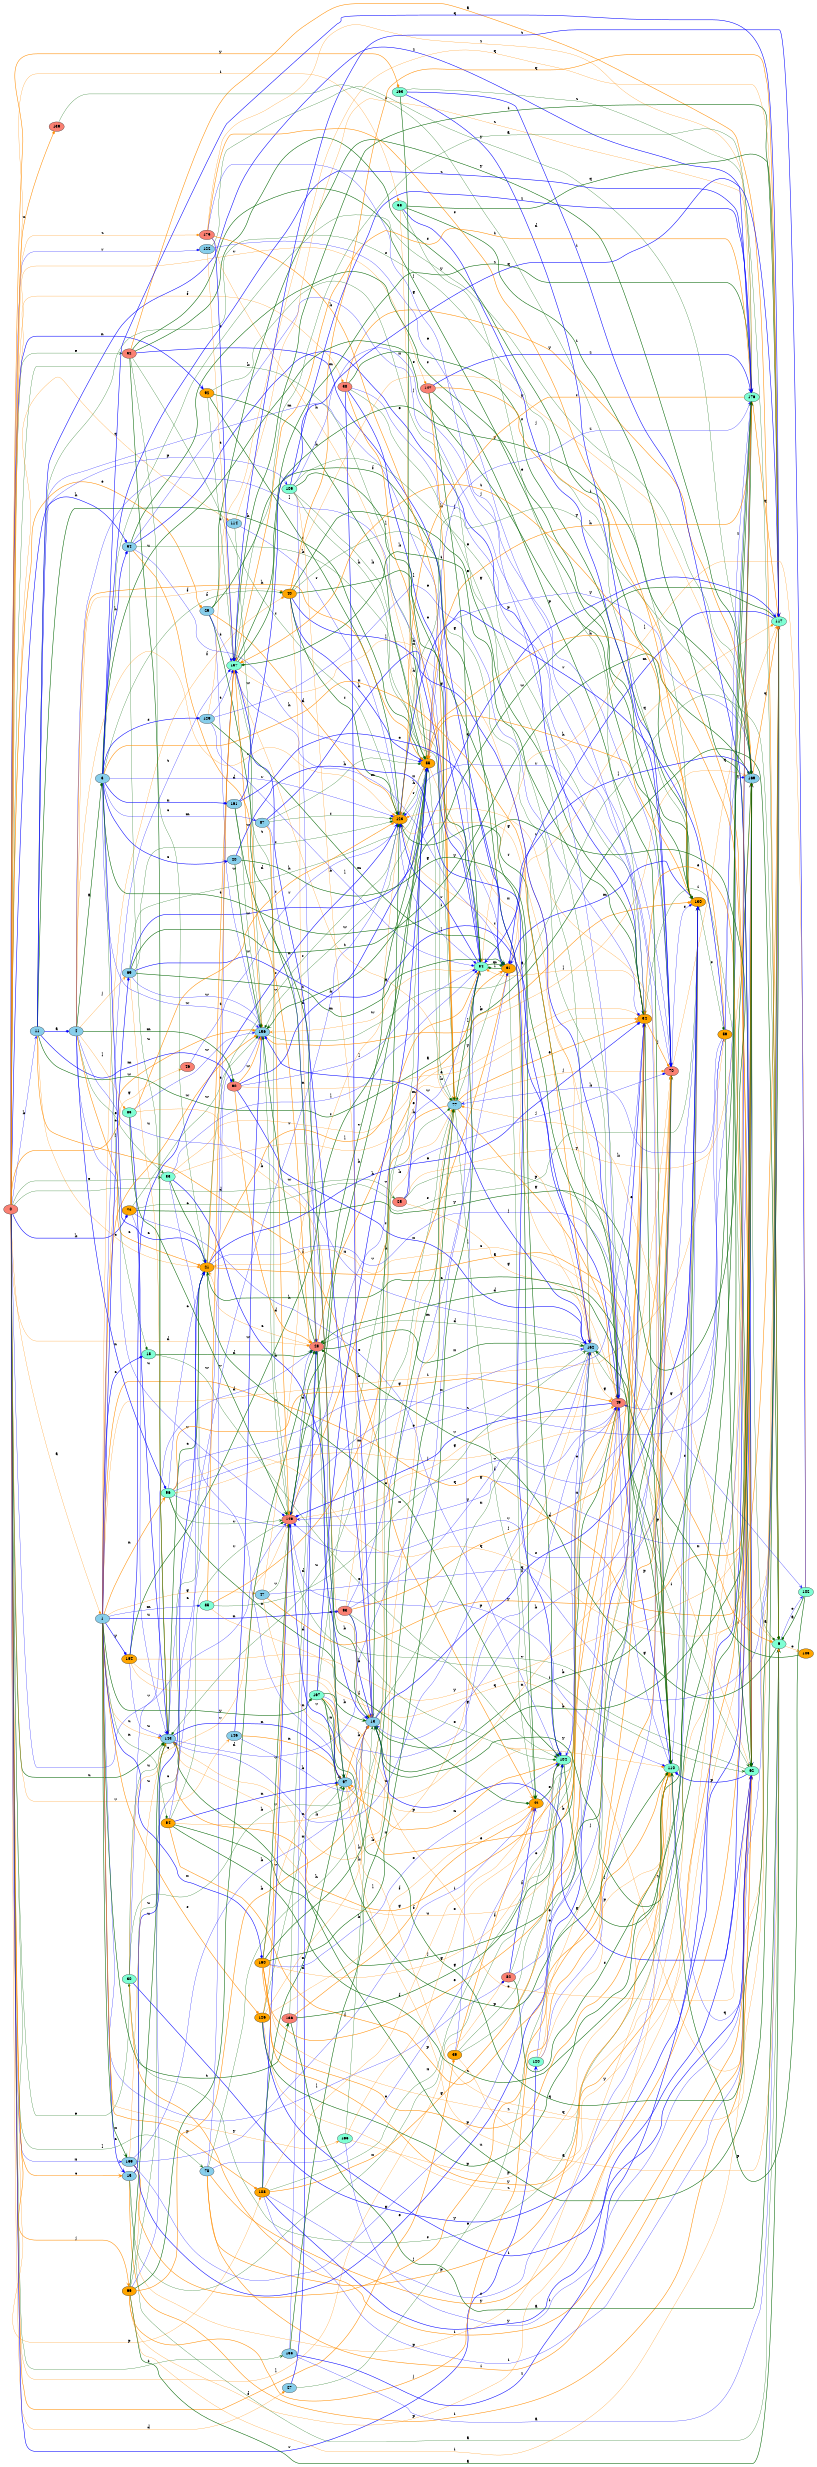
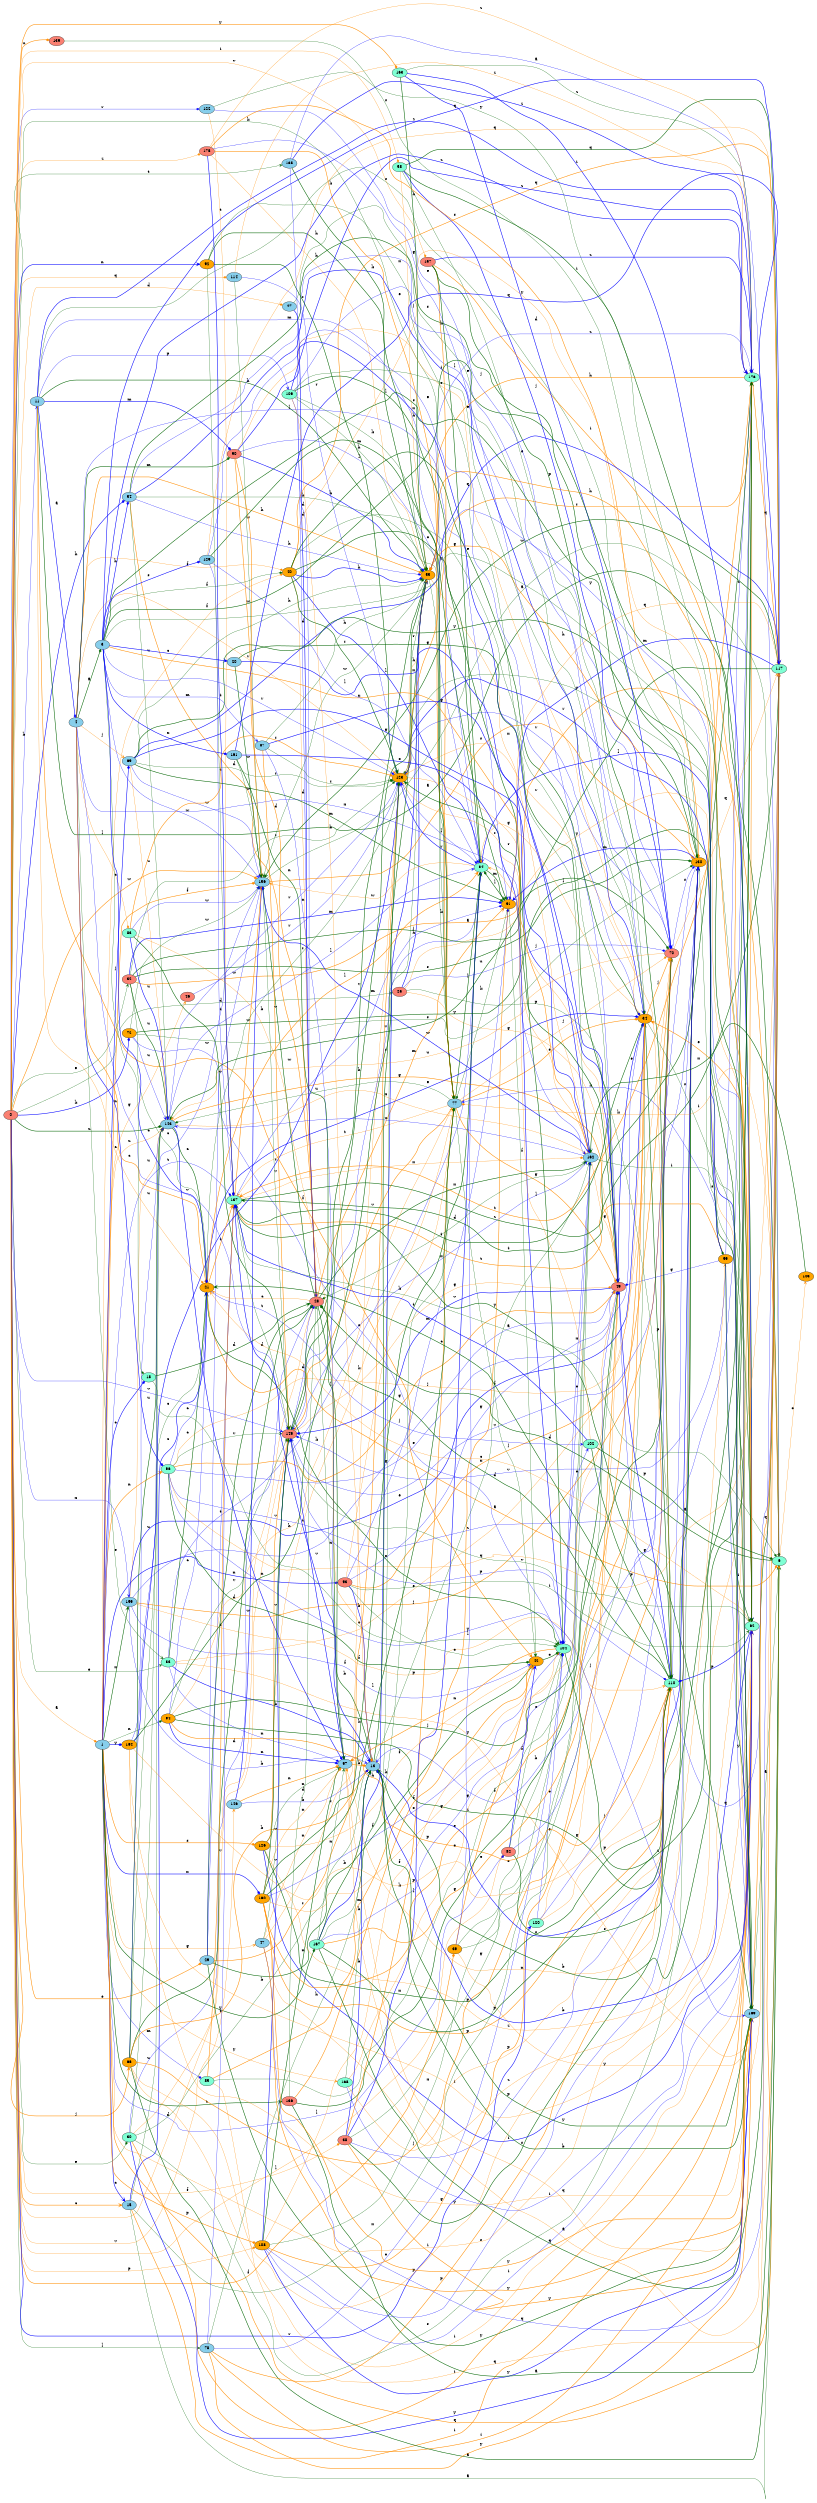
(428, 388) -> (428, 262)
(188, 1096) -> (188, 891)
(789, 1618) -> (569, 1546)
